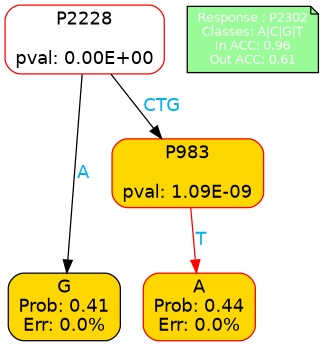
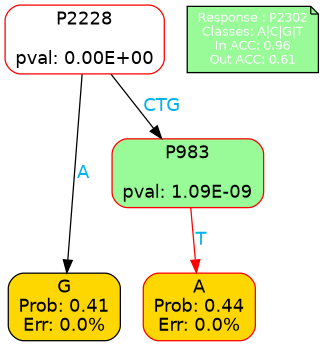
(188, 173) -> (188, 173)
